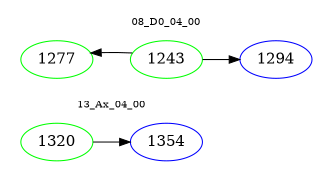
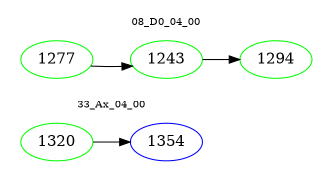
(117, 53) -> (106, 67)
(276, 60) -> (276, 60)
(112, 105) -> (112, 105)
